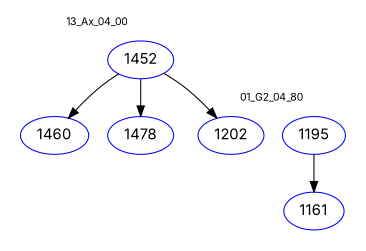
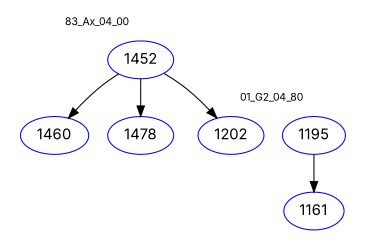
(97, 23) -> (97, 23)
